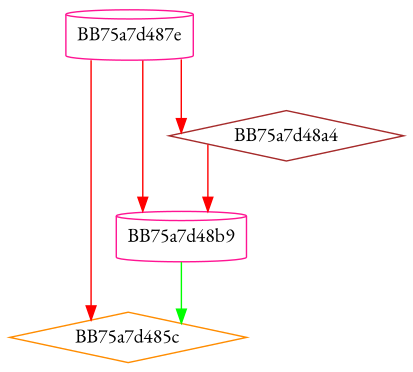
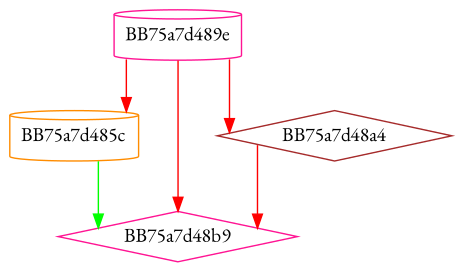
(130, 35) -> (178, 35)
(181, 237) -> (178, 237)
(181, 286) -> (98, 188)
(128, 337) -> (74, 136)
